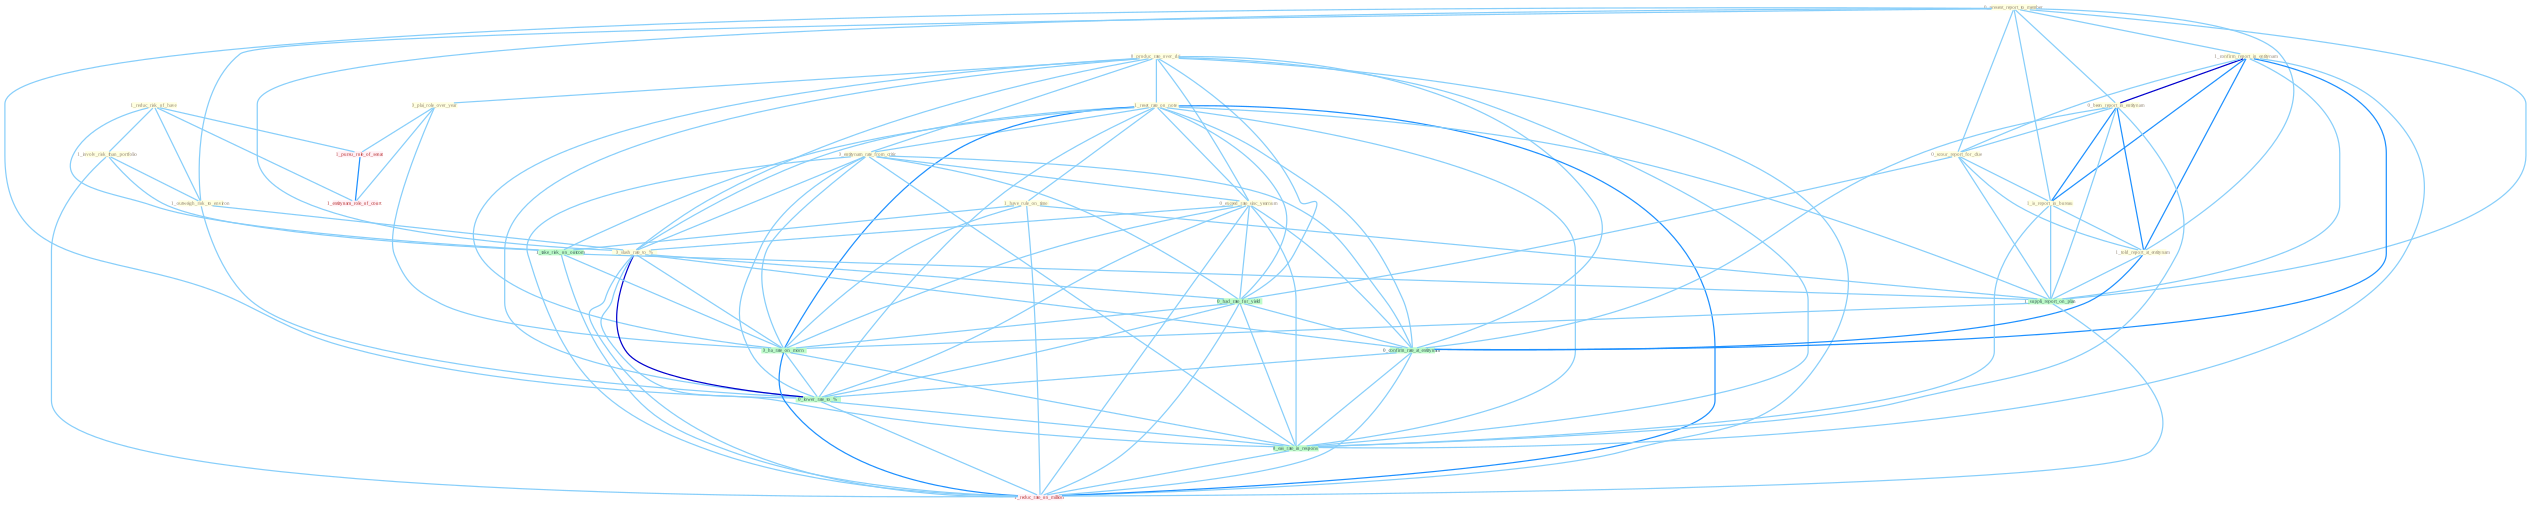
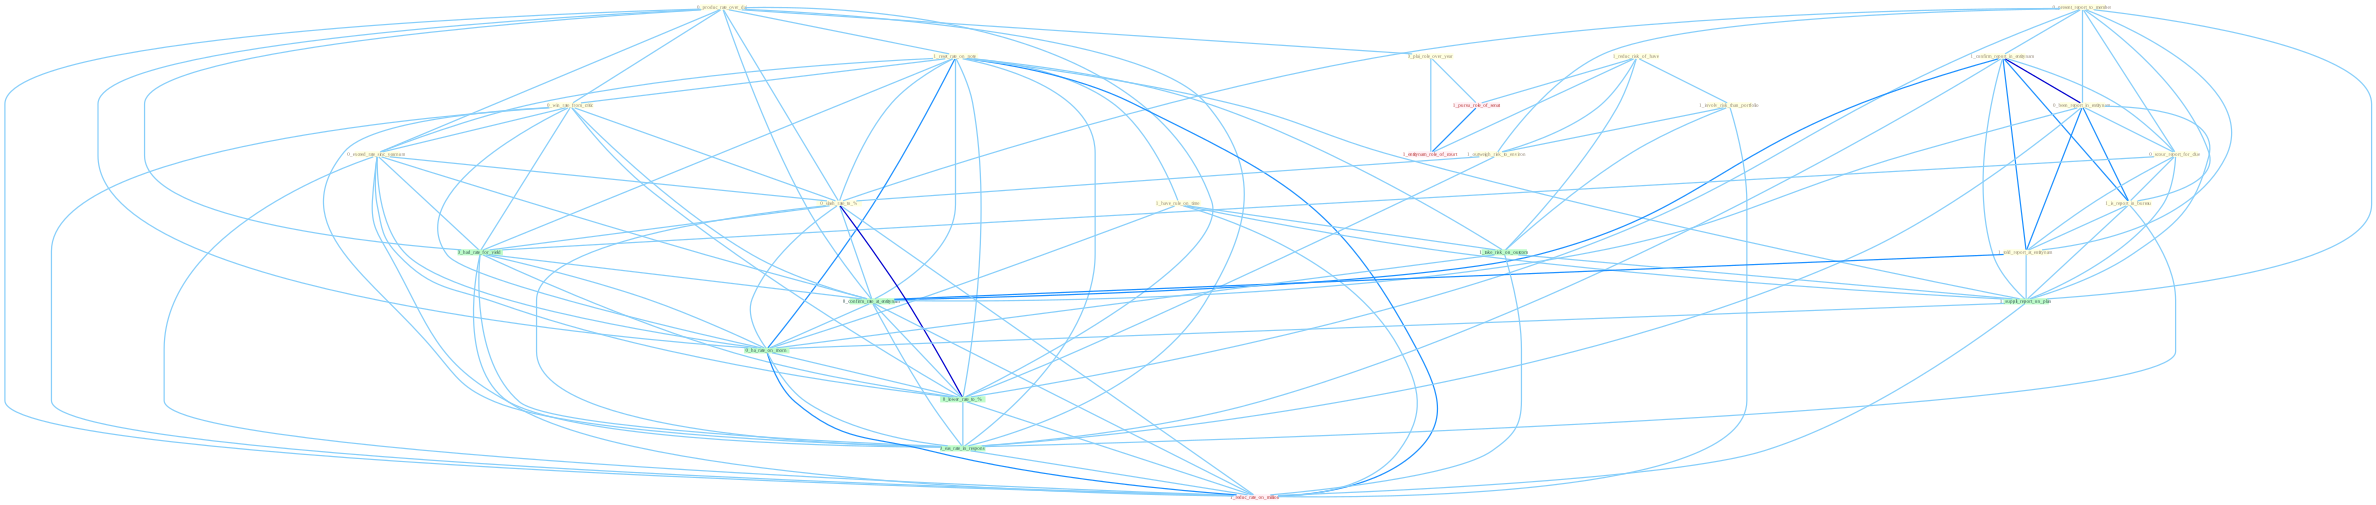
(867, 154) -> (571, 105)
(489, 319) -> (844, 315)
